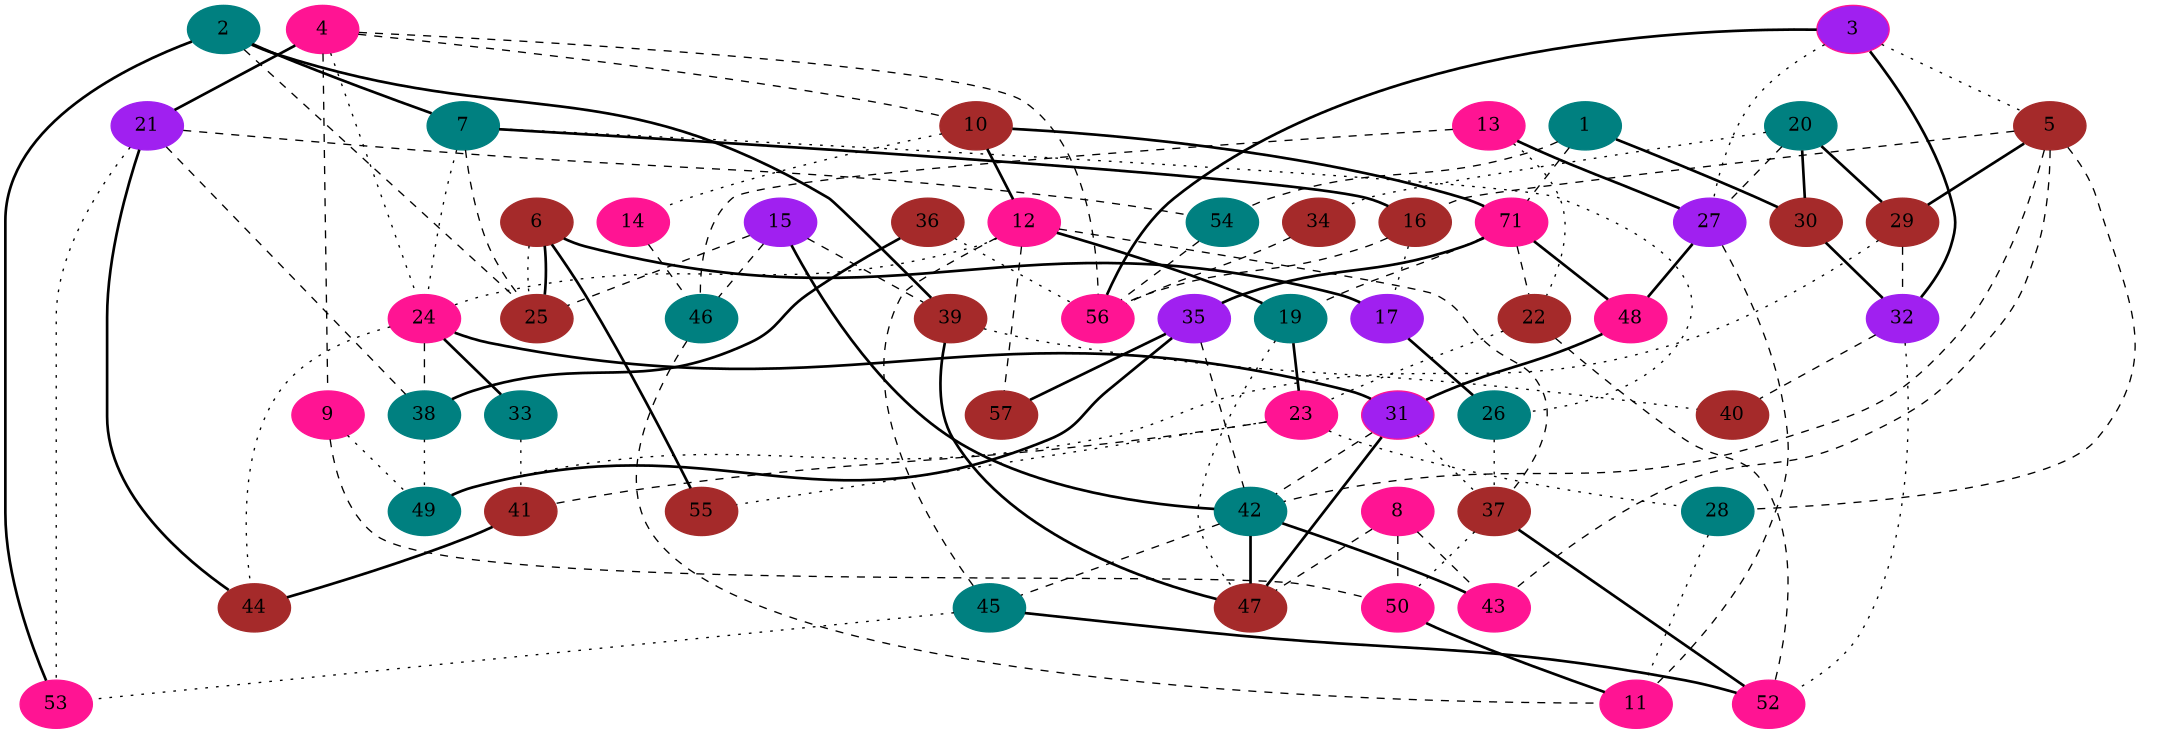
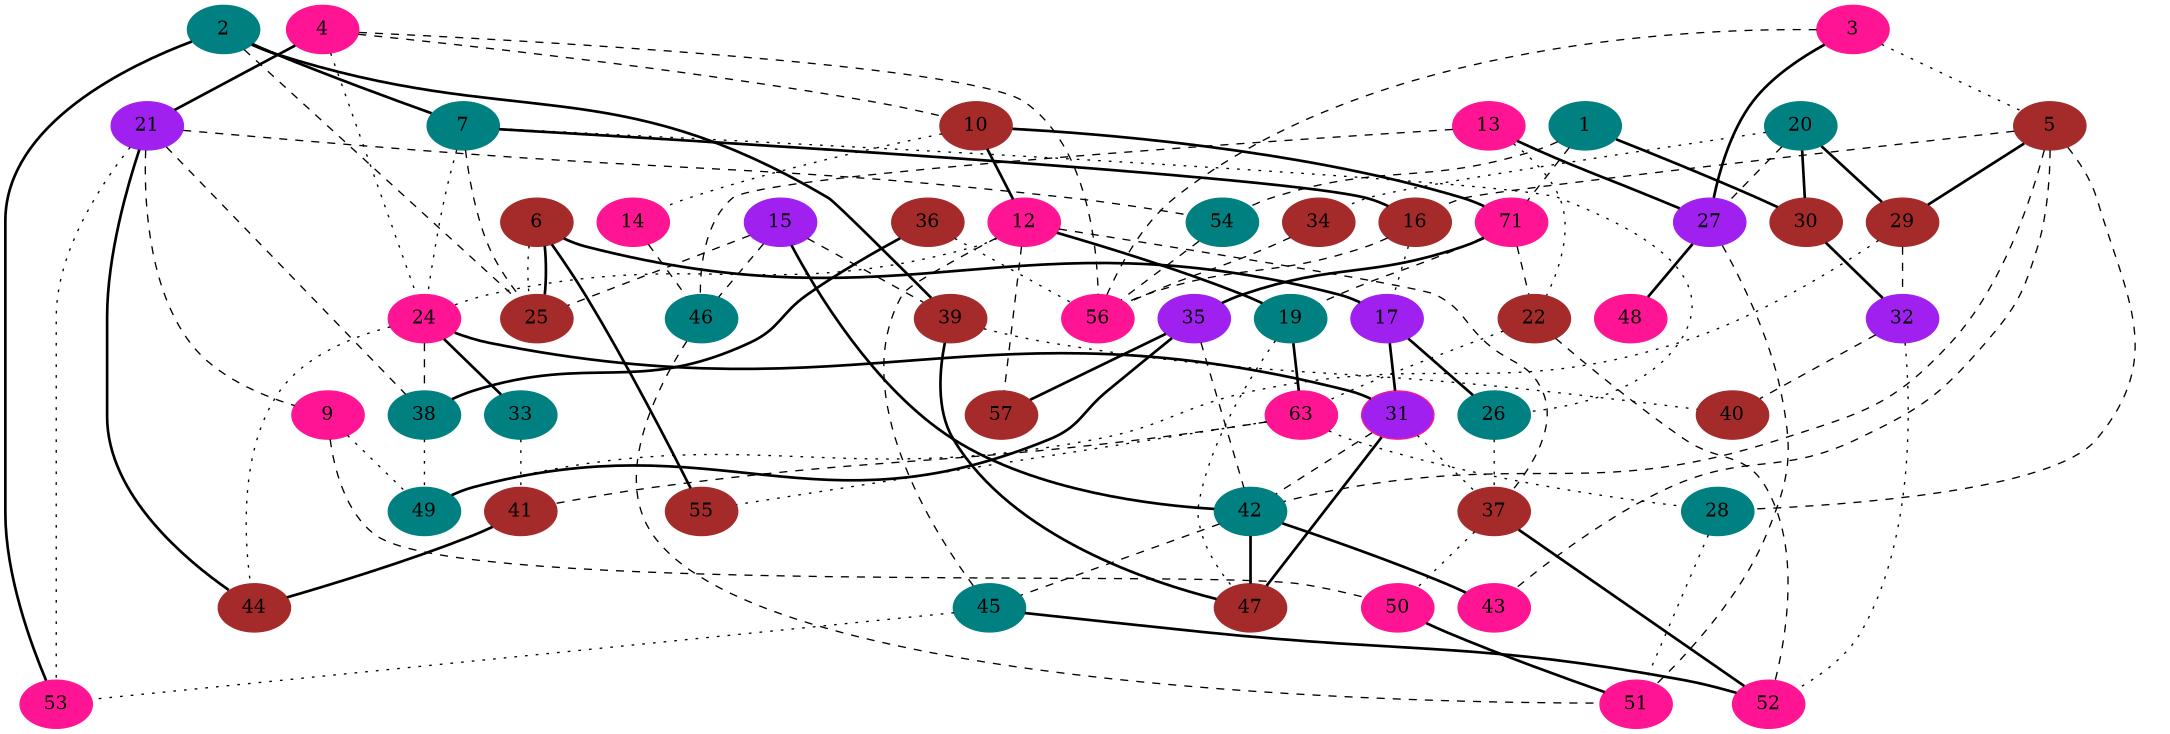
(1853, 29) -> (1853, 29)
(1424, 78) -> (1424, 78)
(1749, 107) -> (1749, 107)
(1941, 170) -> none
(325, 222) -> (171, 309)
(1571, 270) -> none
(1532, 361) -> (1392, 365)
(1301, 415) -> (1301, 415)
(1398, 511) -> none
(1636, 704) -> (1636, 704)
